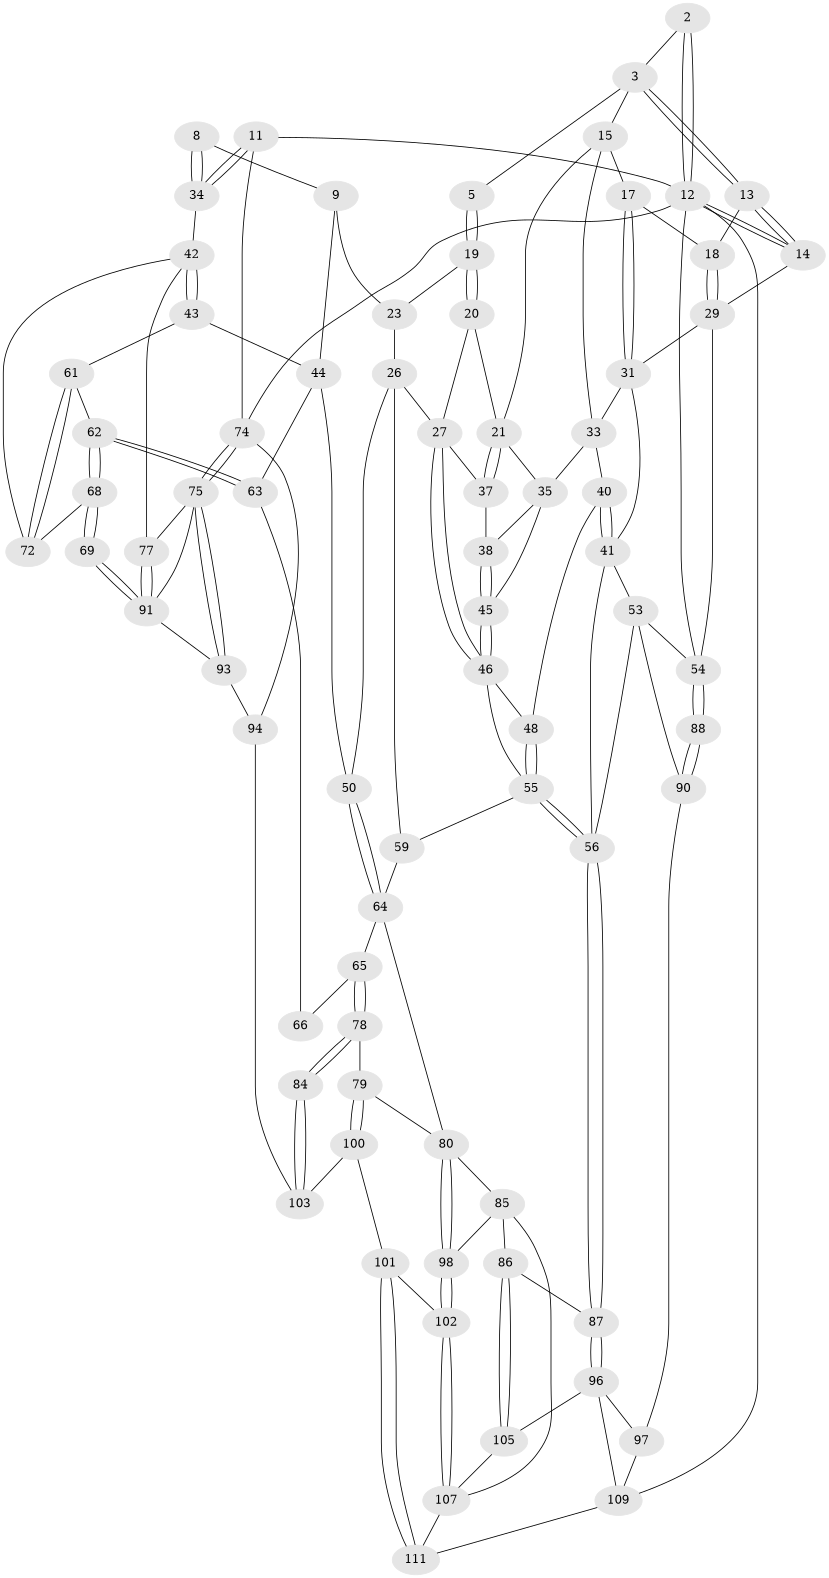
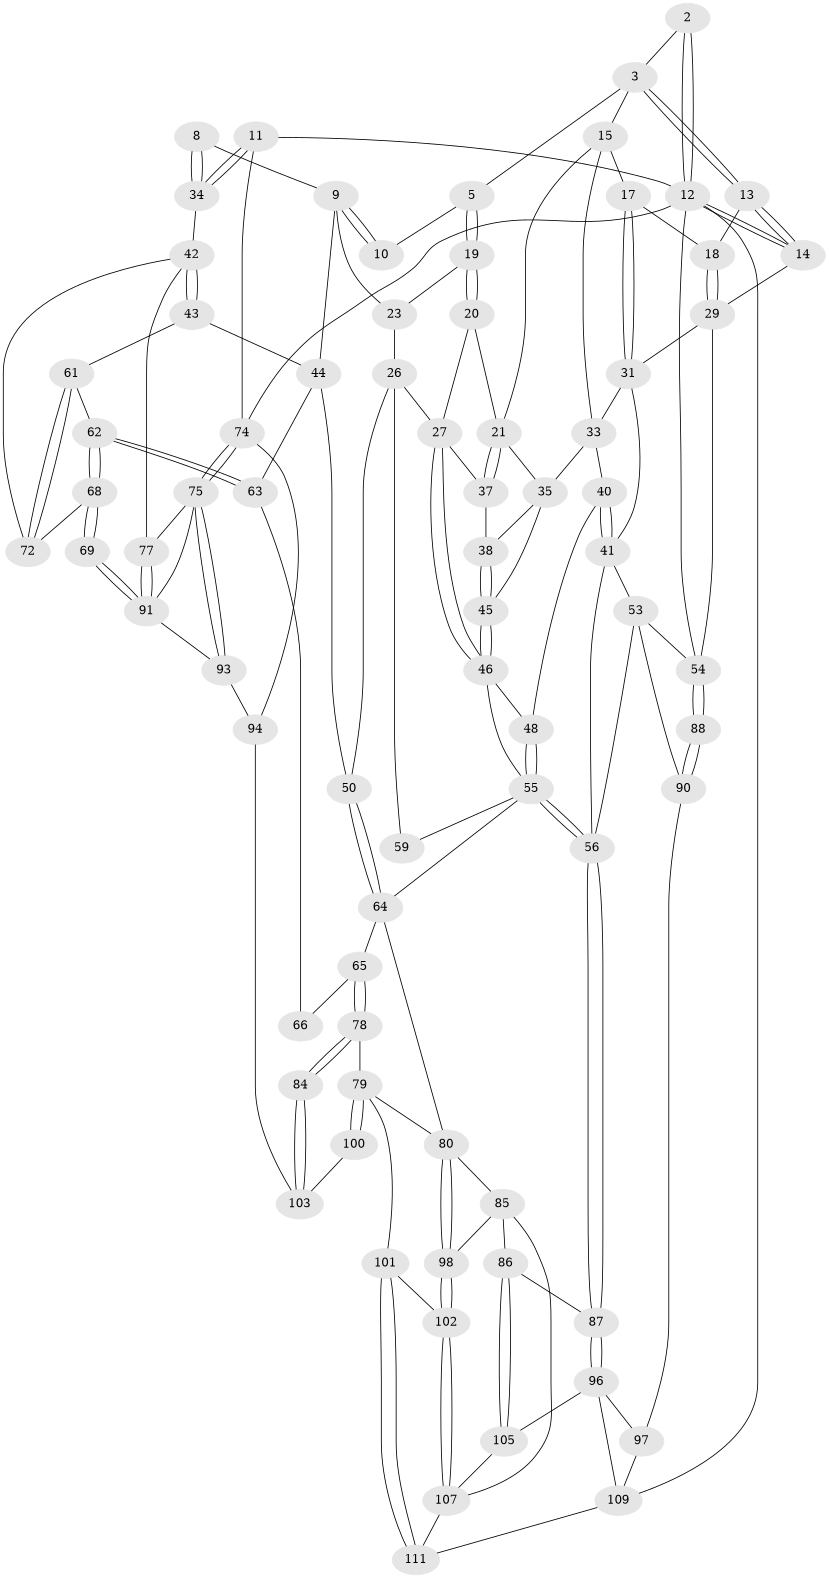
none -> (381, 255)
(391, 878) -> (456, 848)
(370, 1204) -> (392, 1172)
